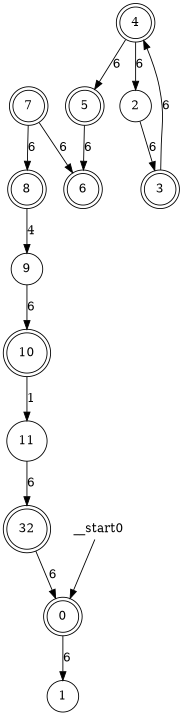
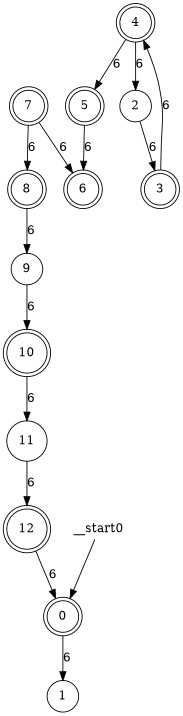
(31, 231) -> (31, 231)
(31, 399) -> (31, 399)
(27, 529) -> (27, 529)
